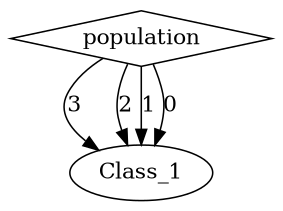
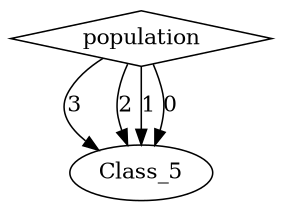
(141, 173) -> (141, 173)
